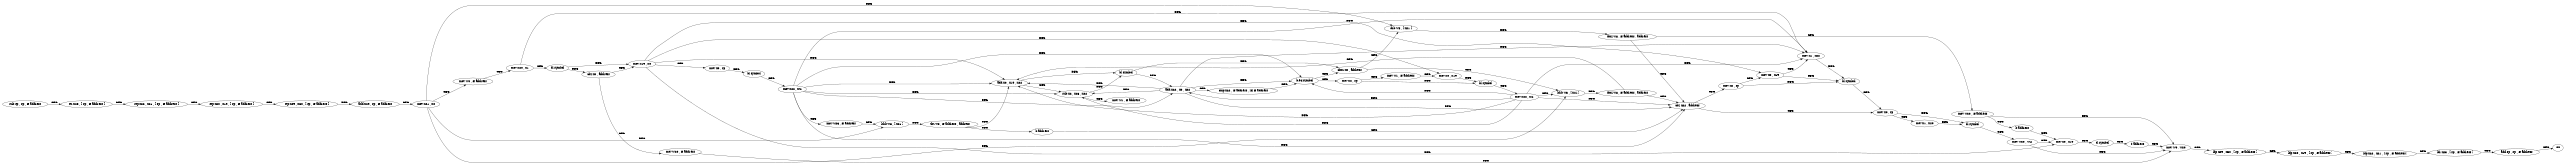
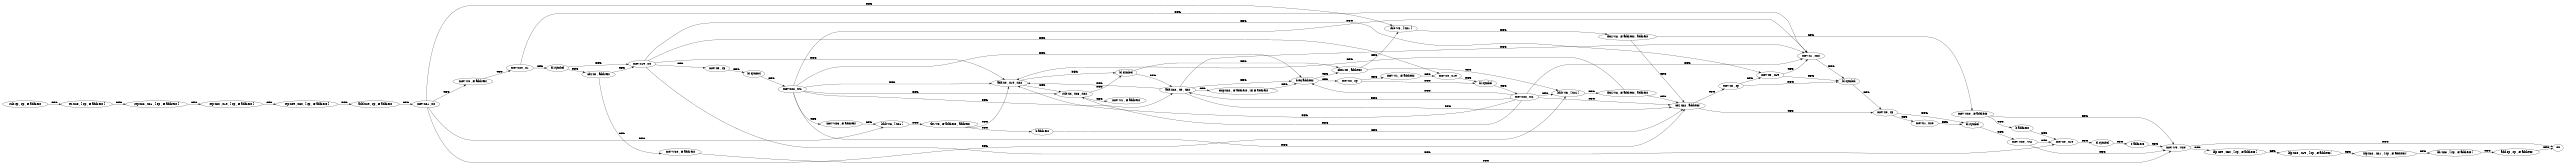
(1305, 81) -> (1305, 81)
(1127, 92) -> none
none -> (2370, 143)
